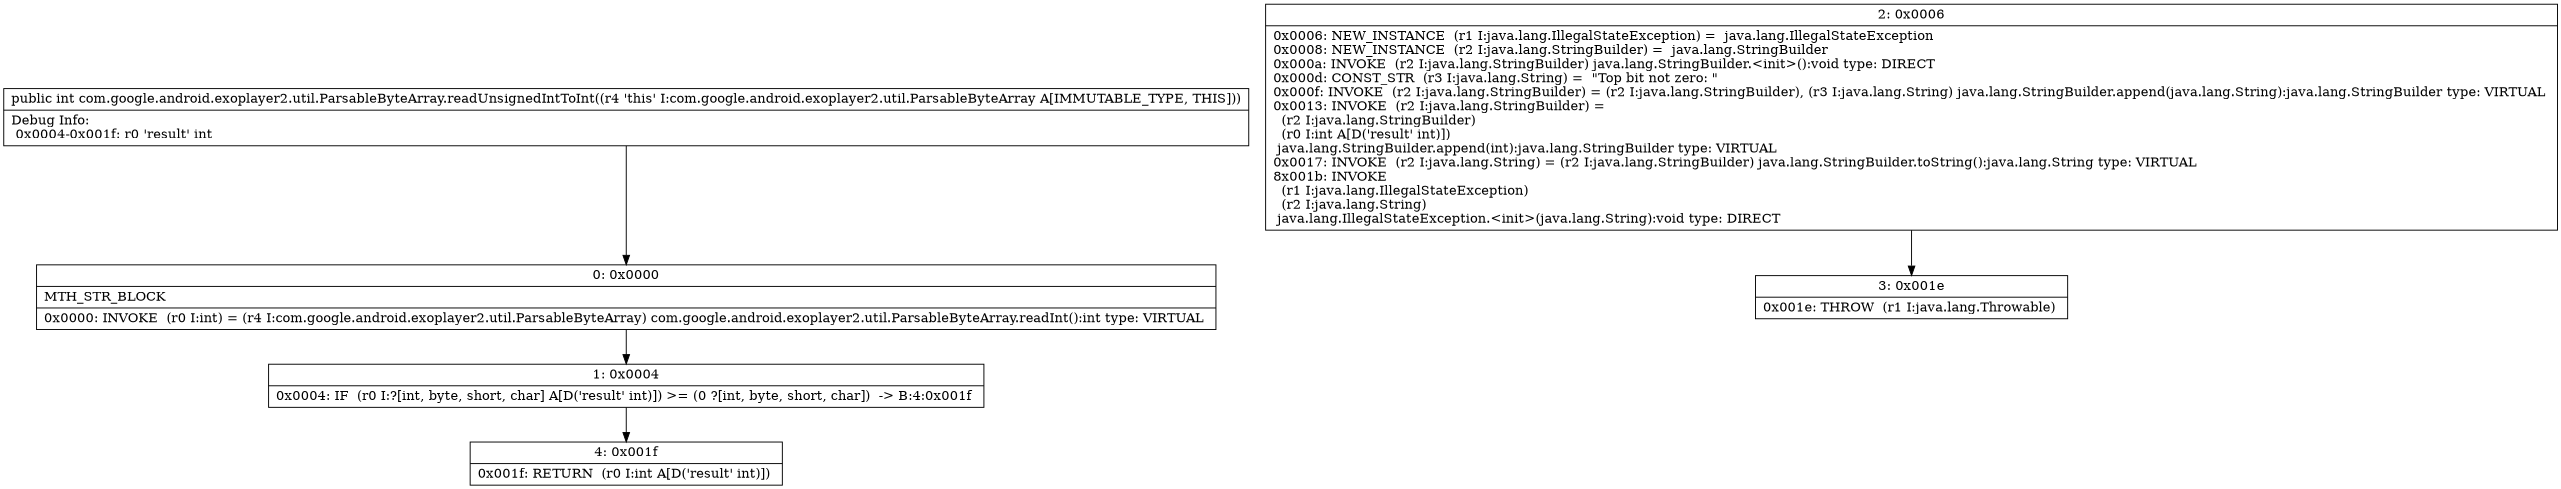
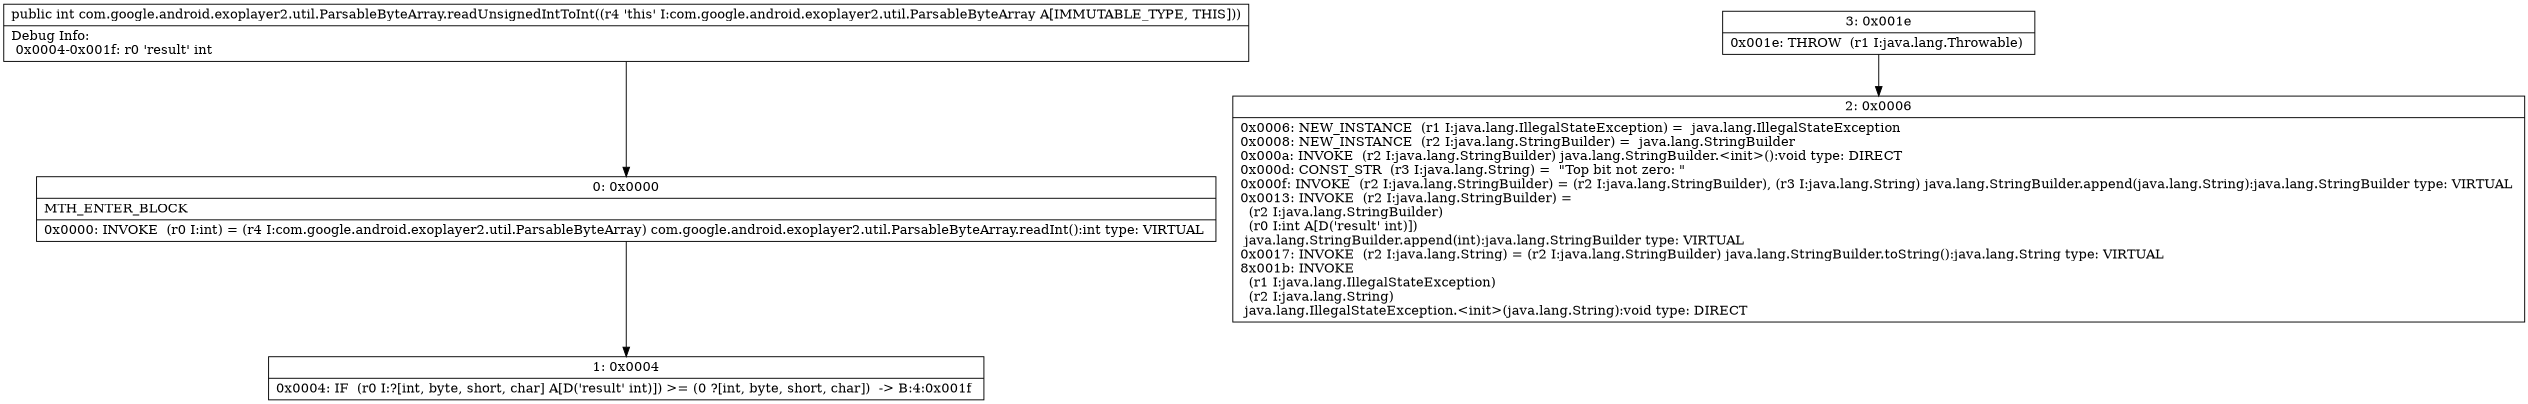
(1912, 248) -> (1879, 70)
(105, 297) -> (116, 209)
(626, 464) -> none
